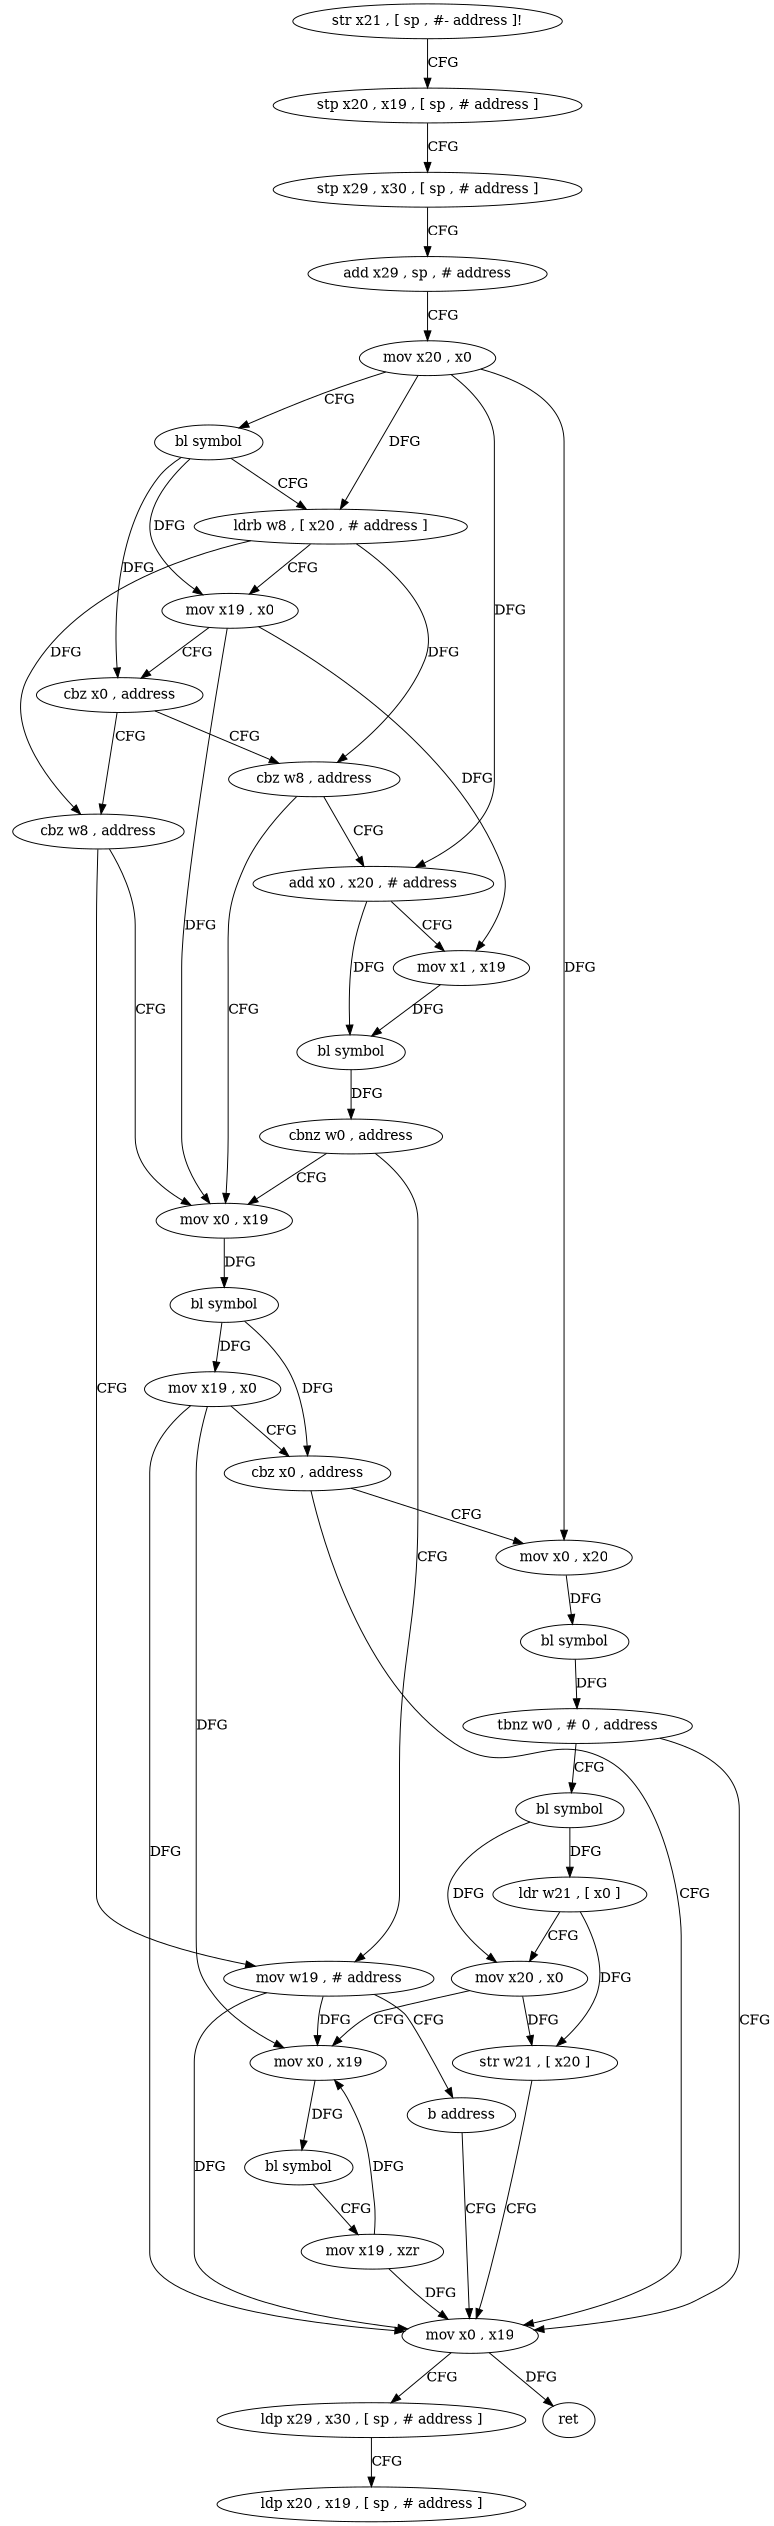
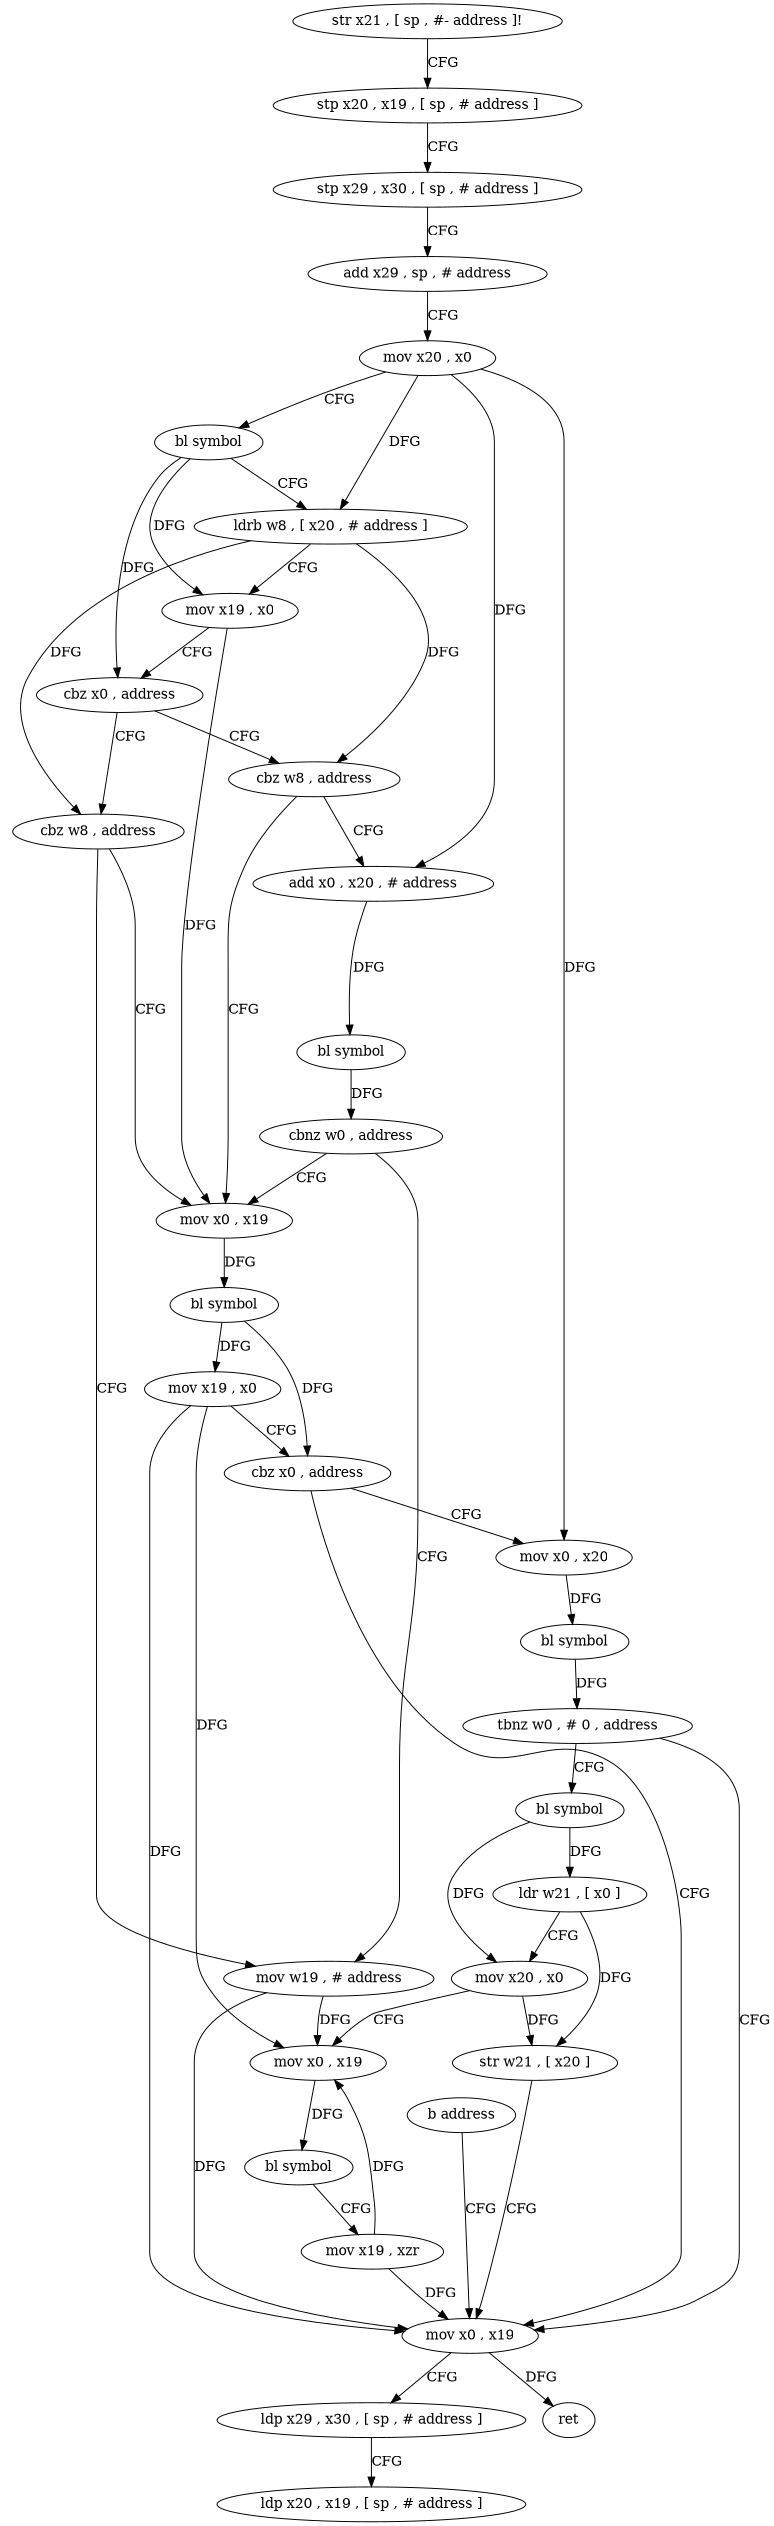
(461, 968) -> none
(418, 2035) -> none
